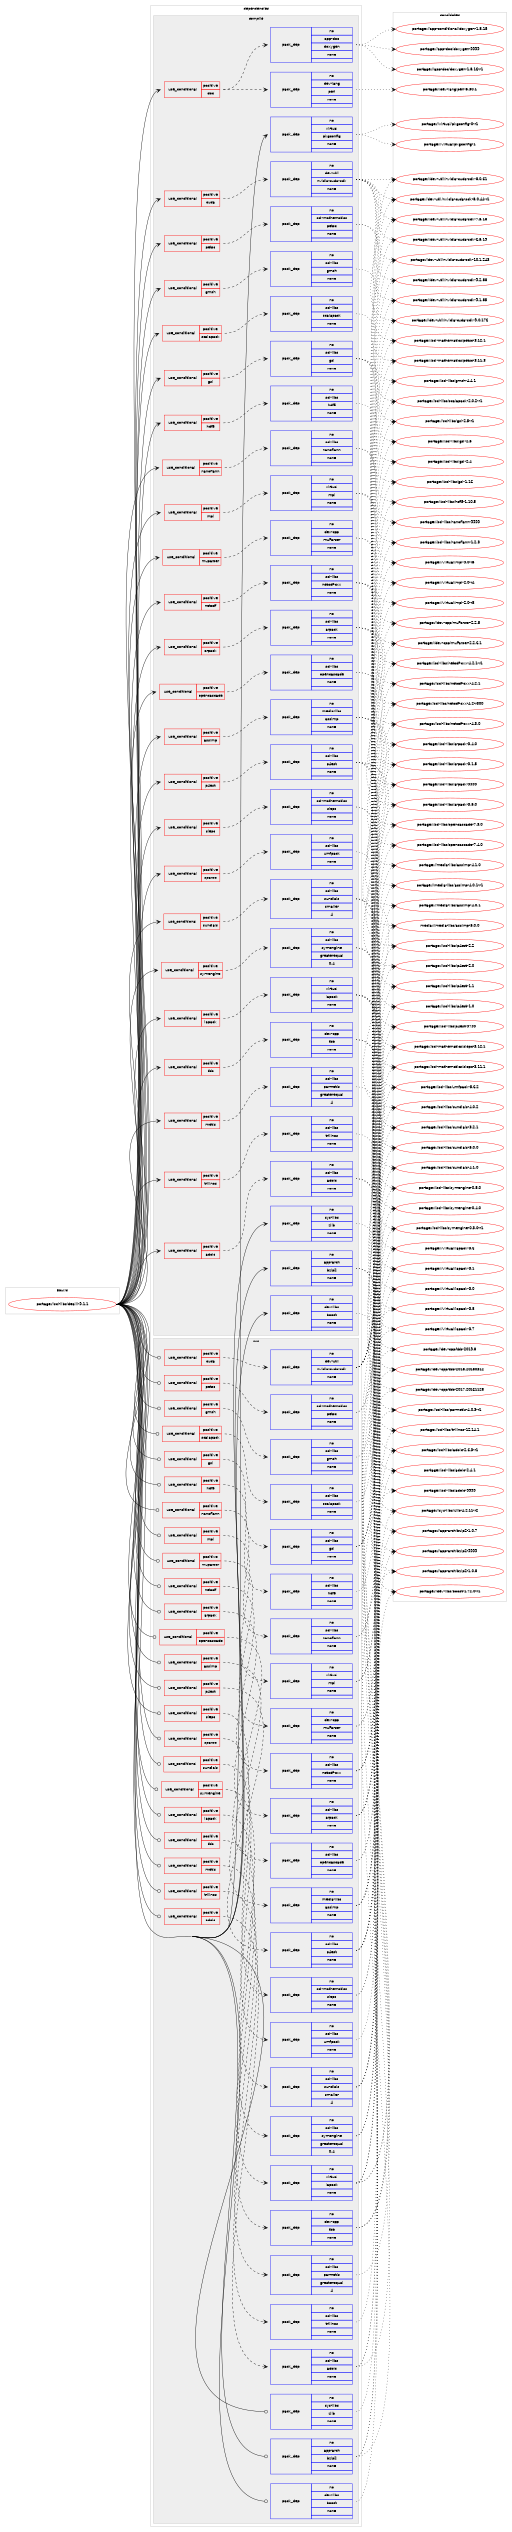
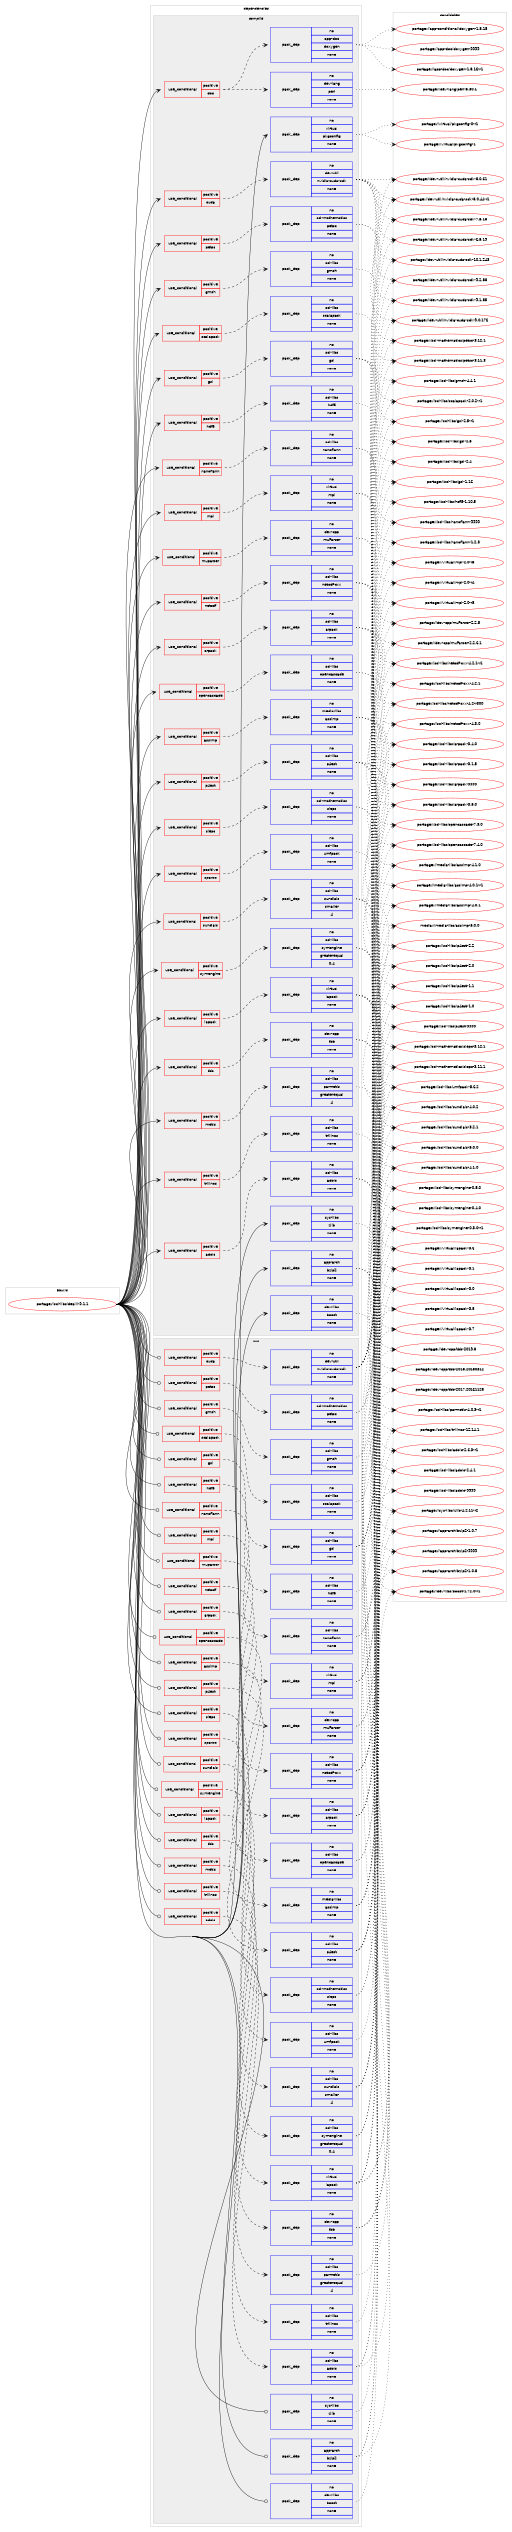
(450, 563) -> (450, 563)
(450, 1027) -> (450, 1027)
